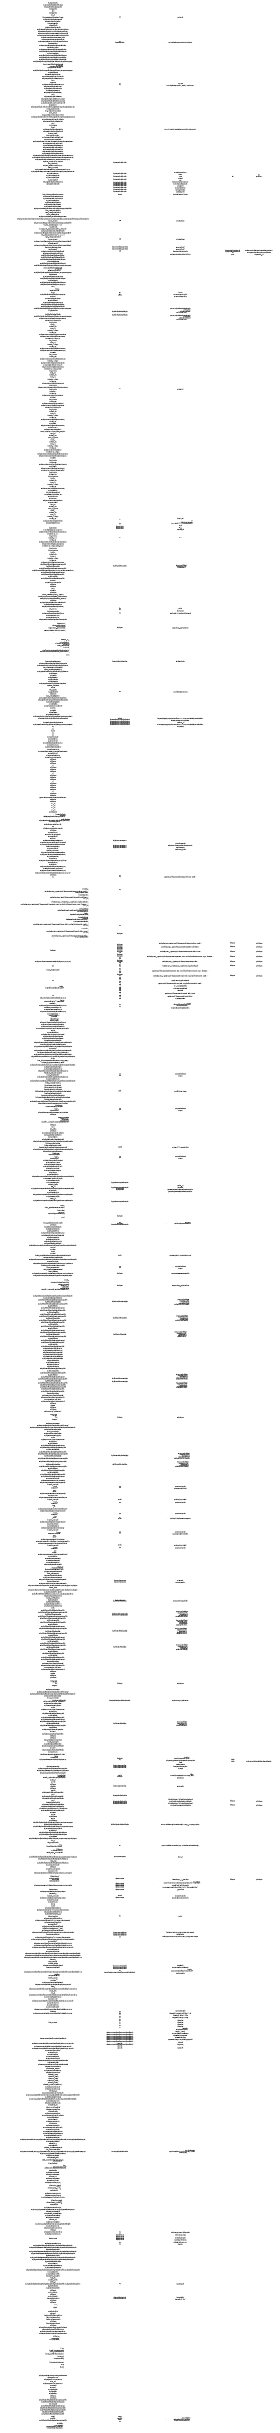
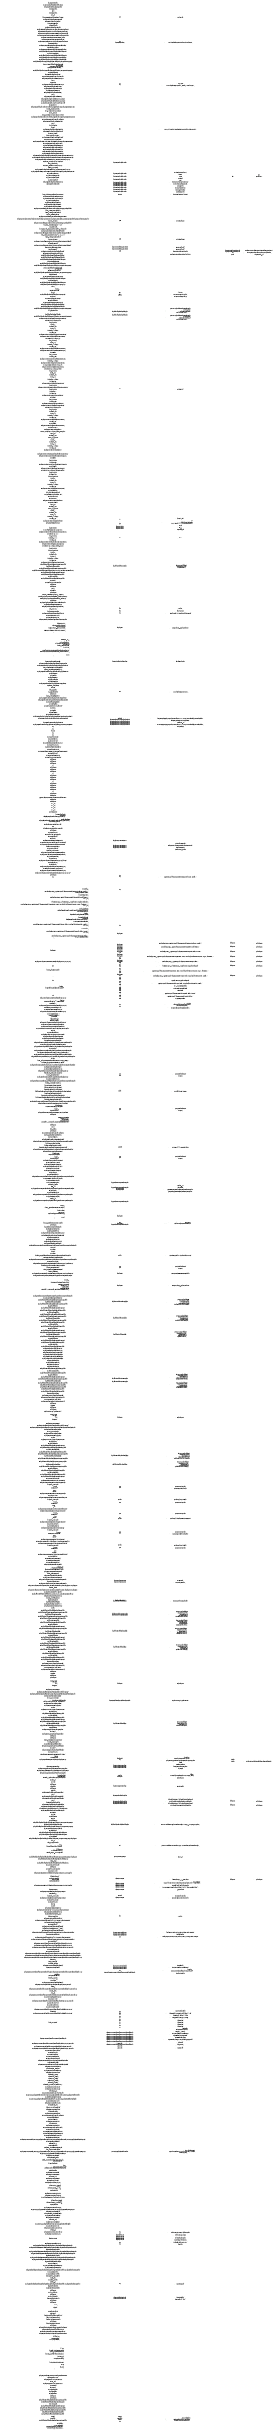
(53, 452) -> none
(117, 610) -> (118, 611)
(53, 662) -> (53, 662)
